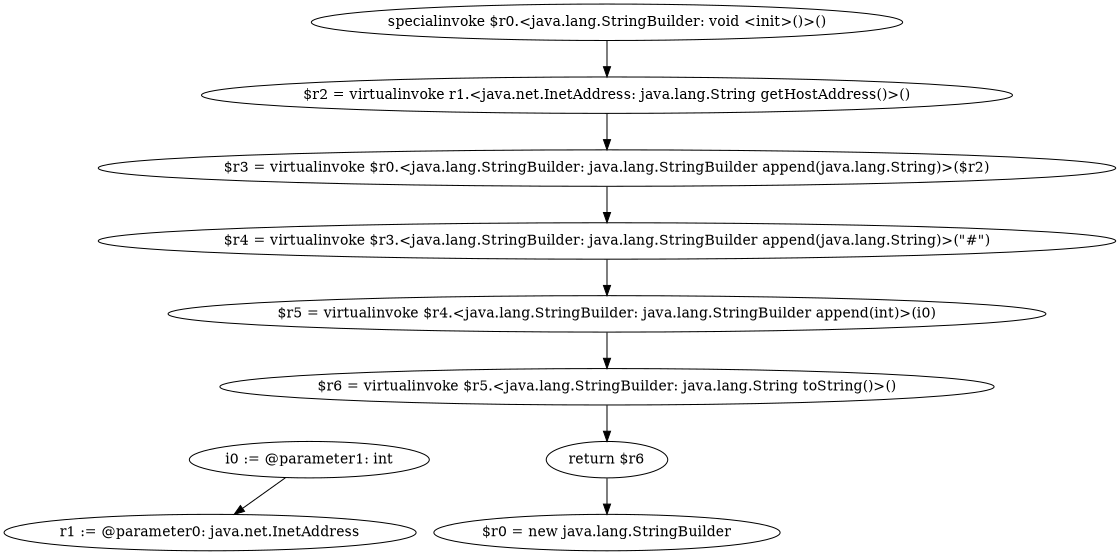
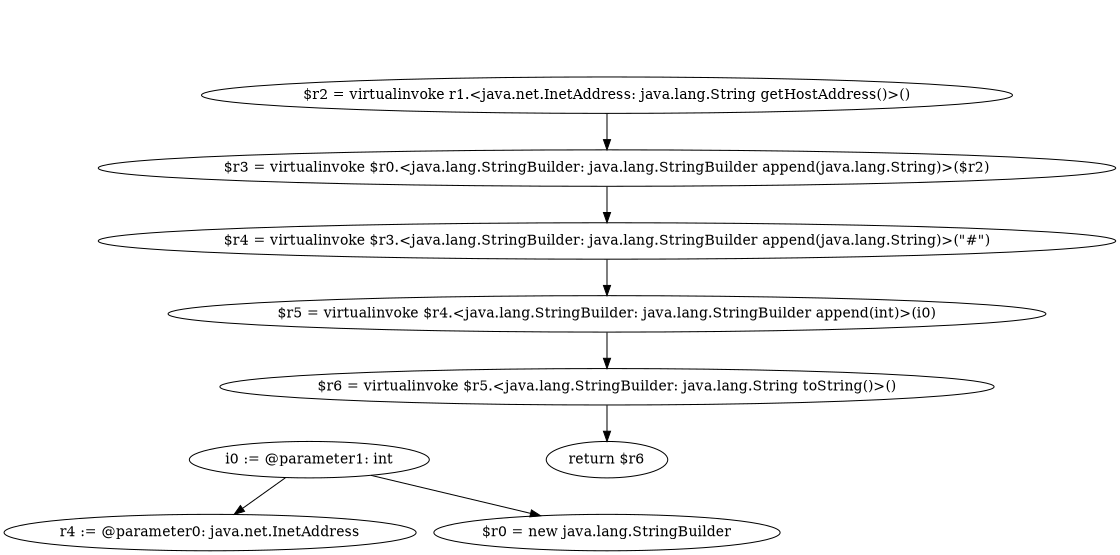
(607, 22) -> none
(607, 491) -> (451, 494)
(210, 533) -> (210, 533)
